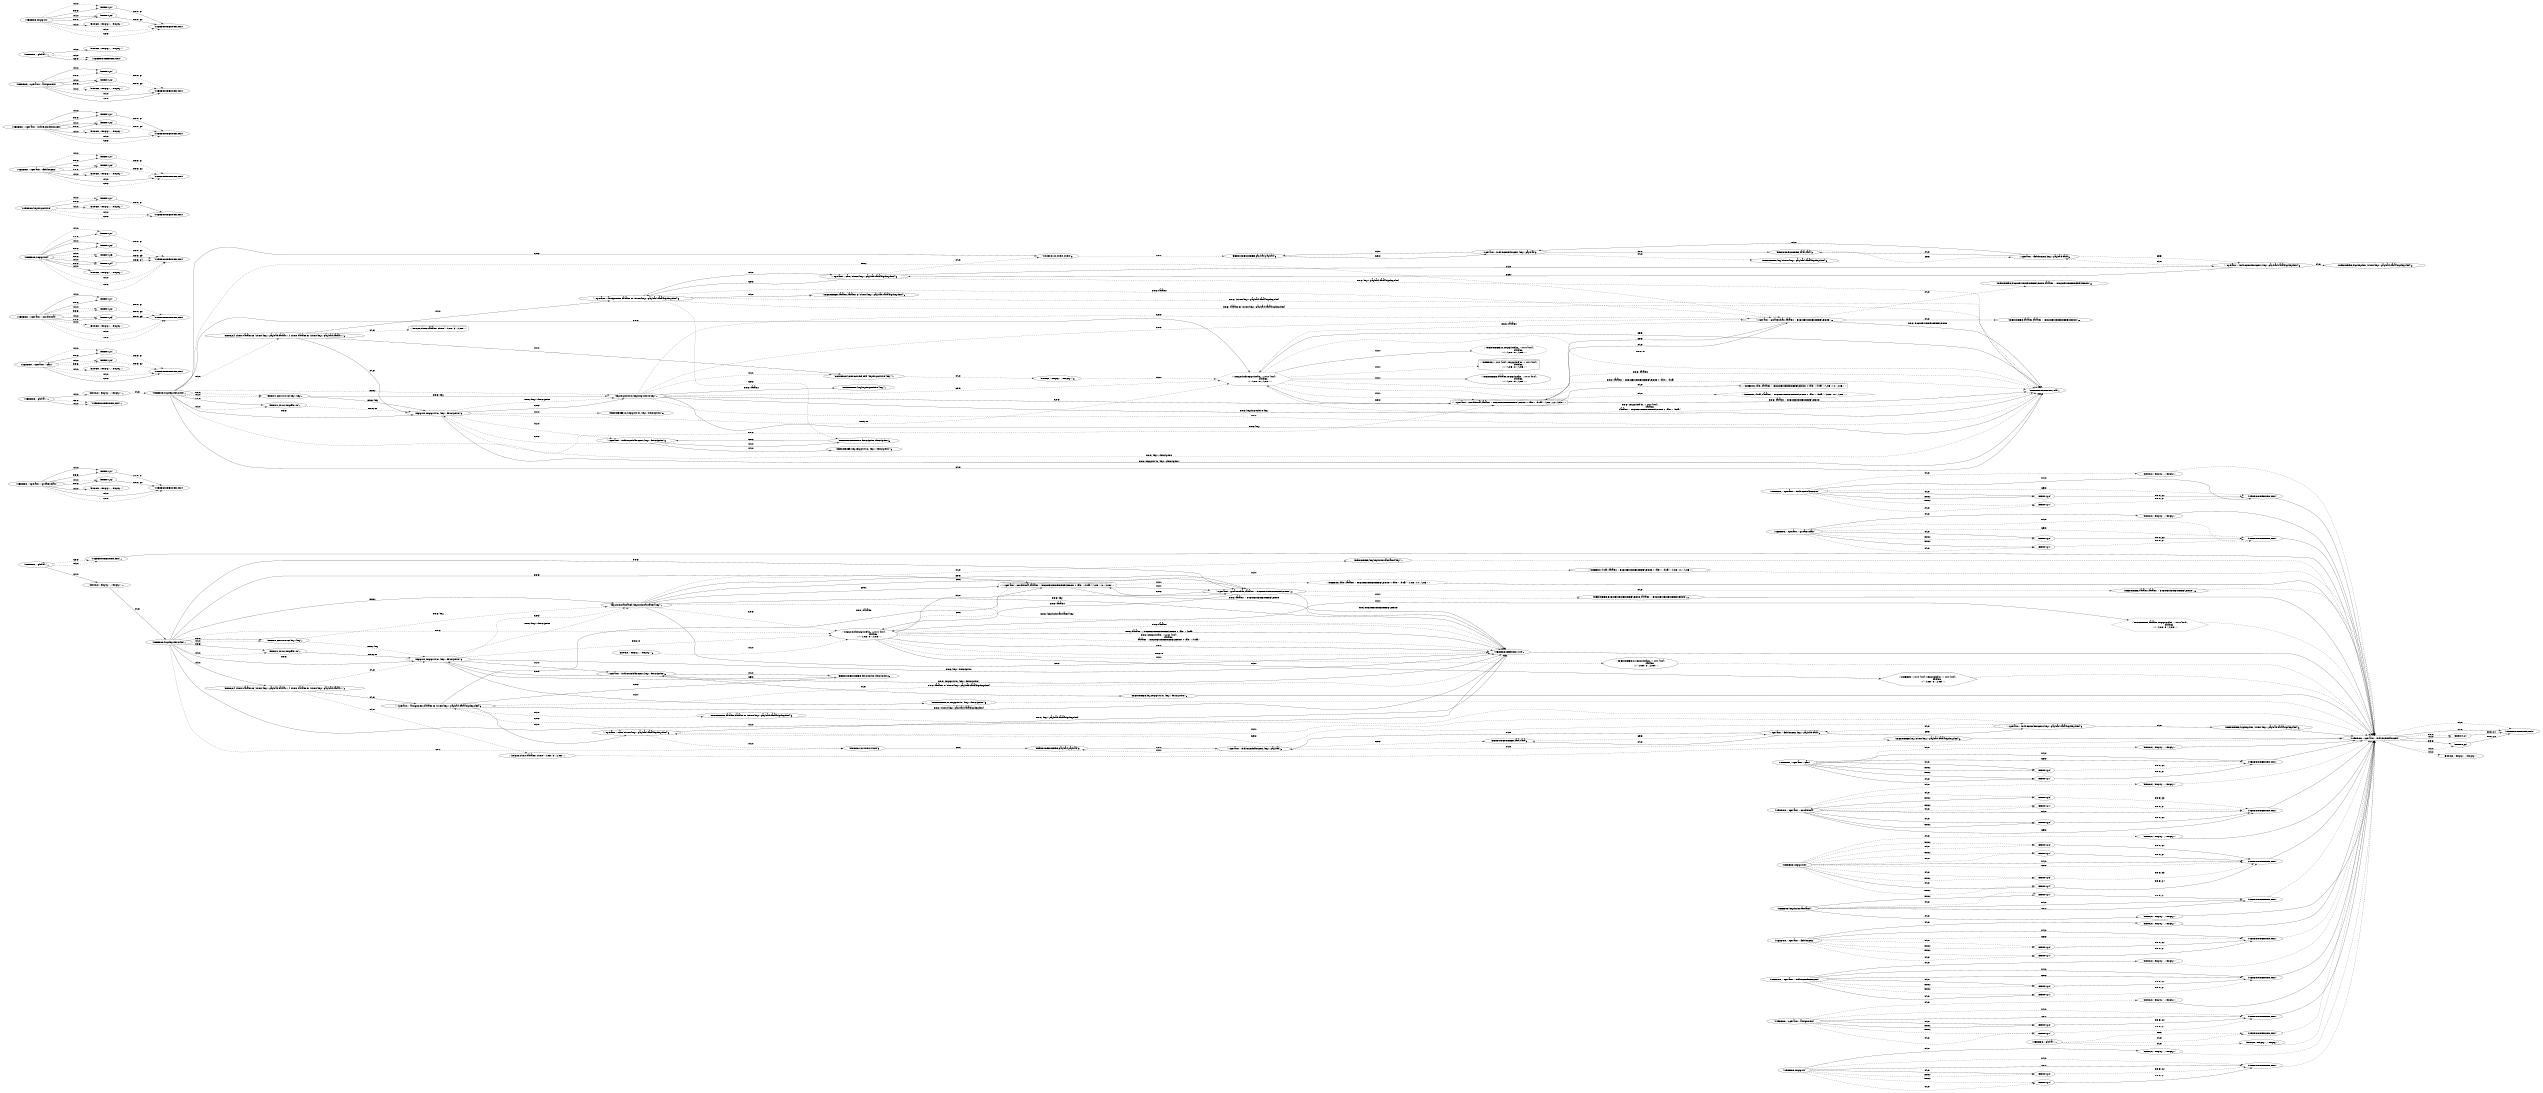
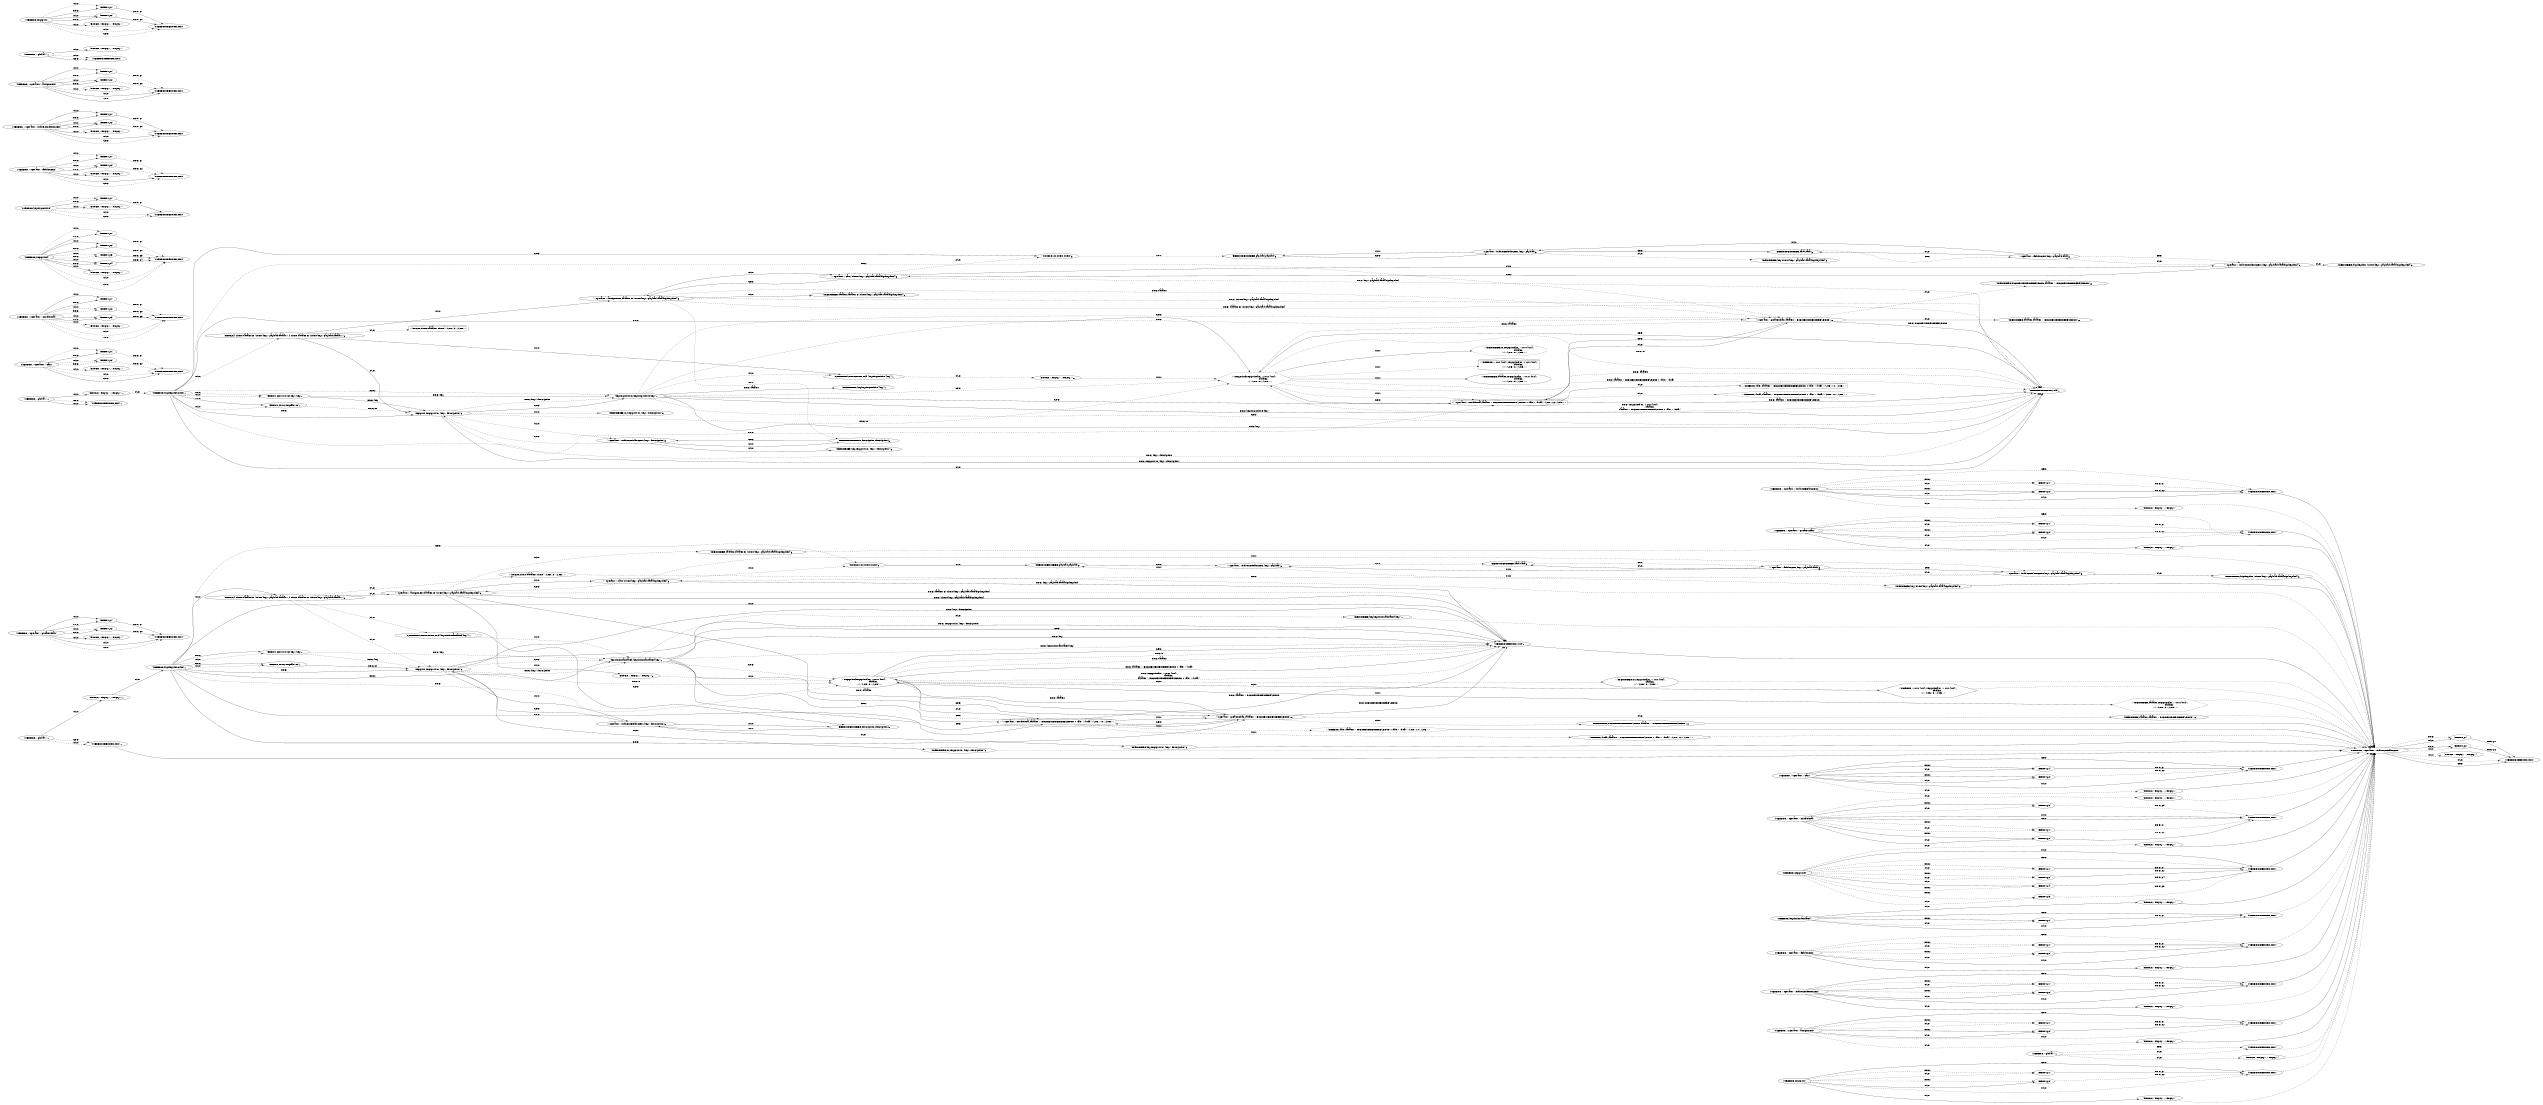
none -> (438, 635)
